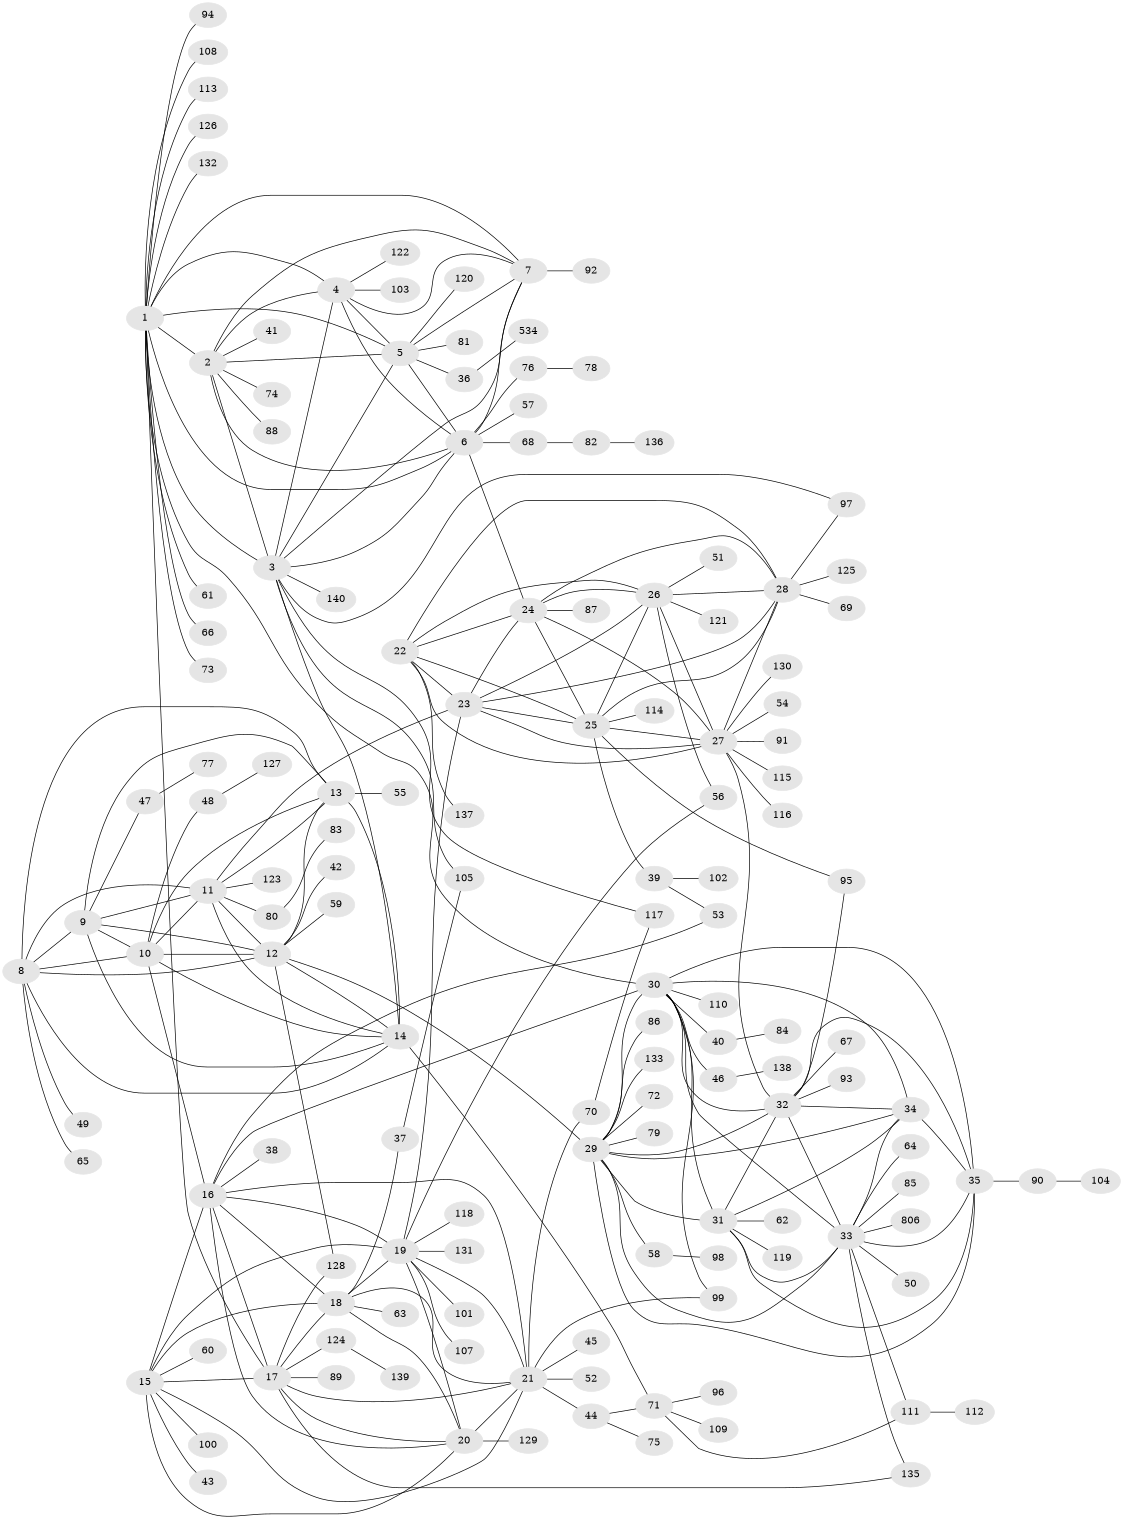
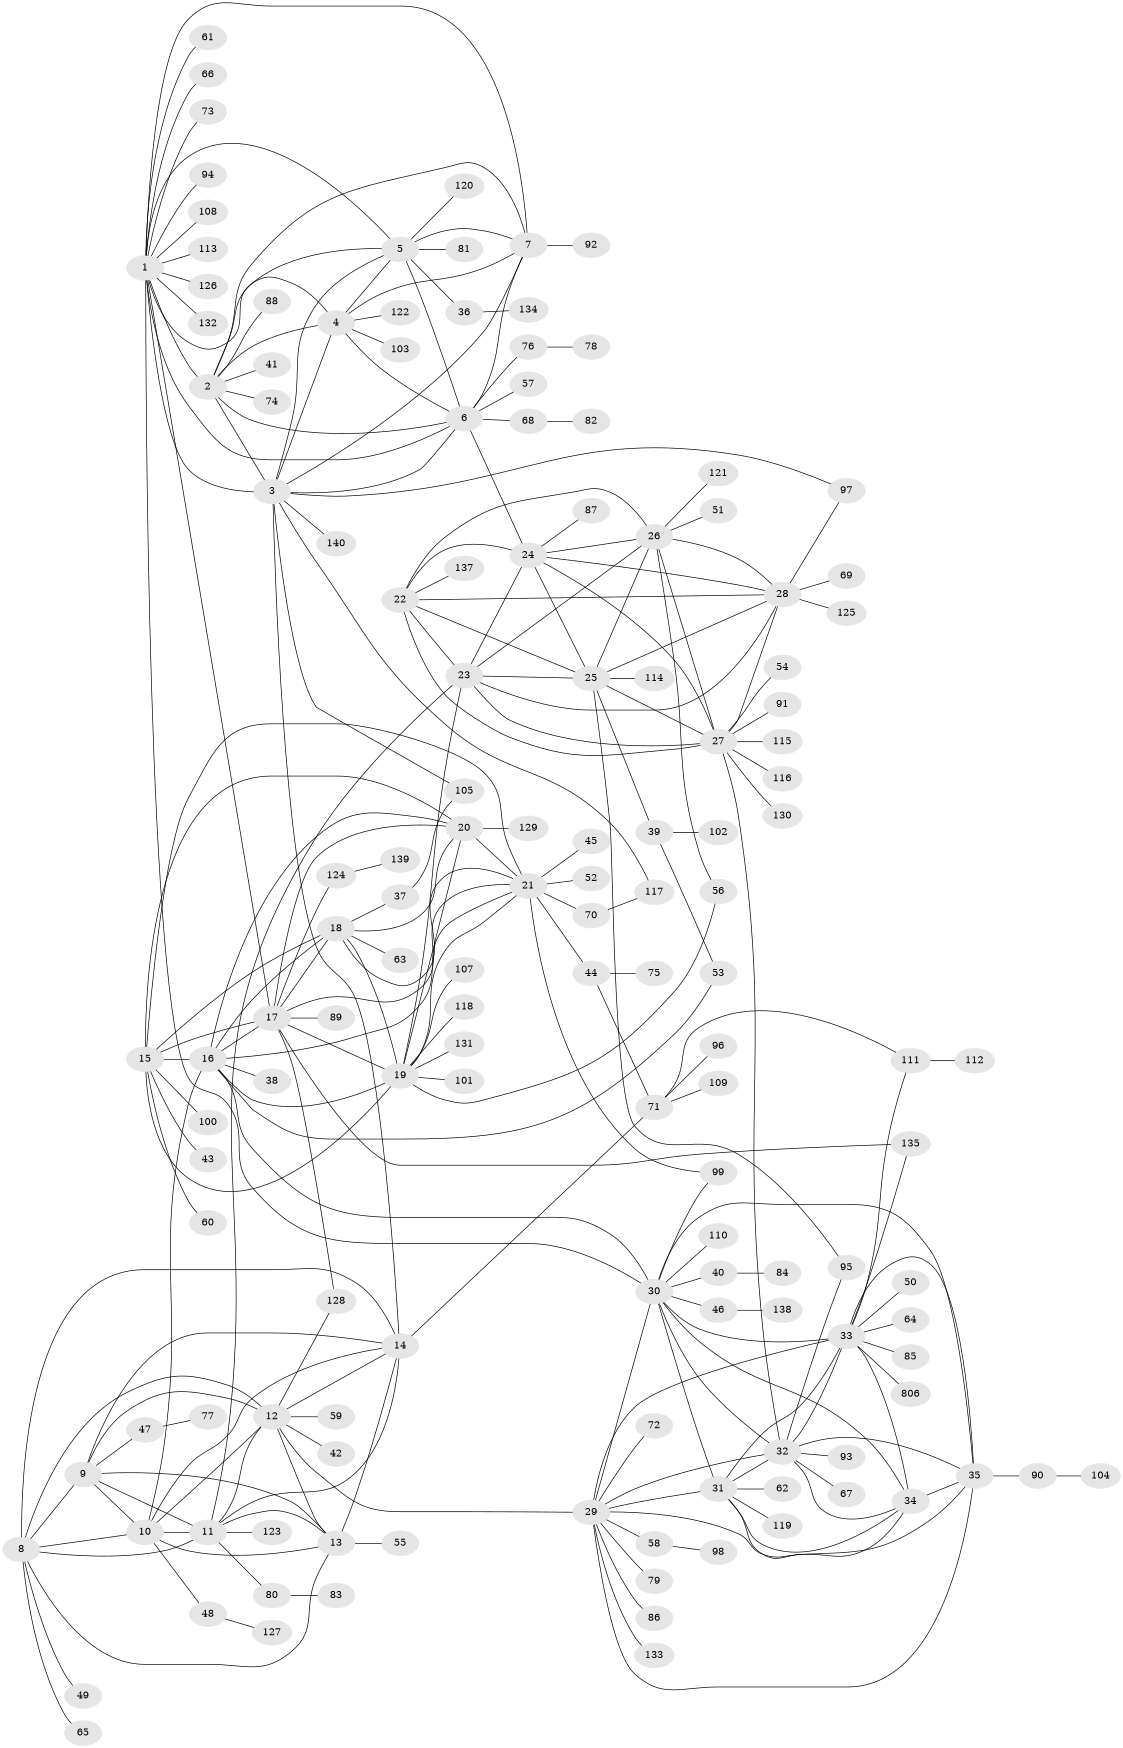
(528, 331) -> (528, 310)
(654, 443) -> none
none -> (336, 1047)
